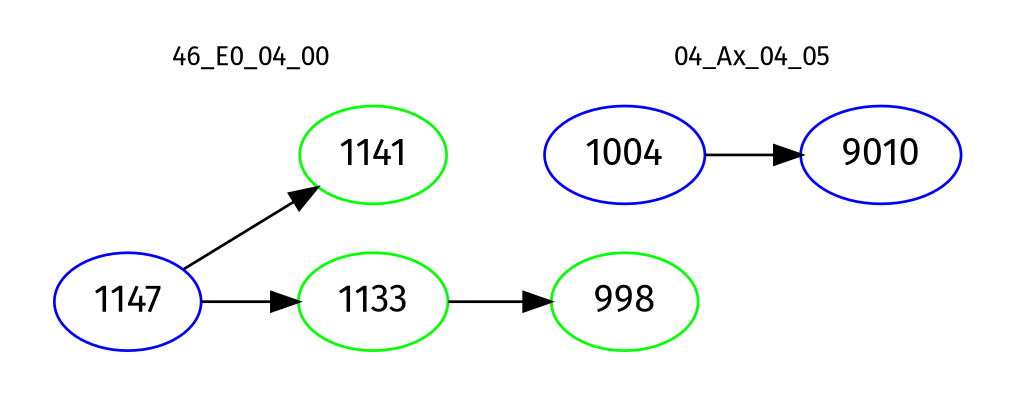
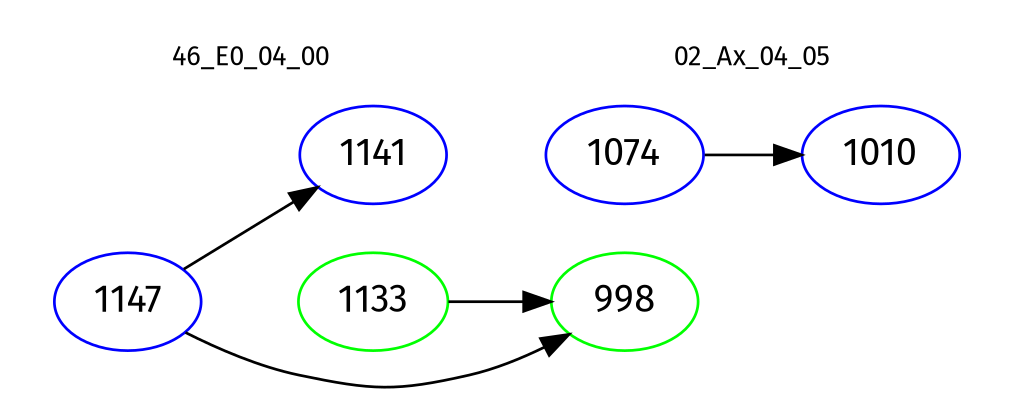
(752, 58) -> (752, 58)
(373, 155) -> (373, 155)
(625, 155) -> (625, 155)
(881, 155) -> (881, 155)
(236, 302) -> (364, 386)
